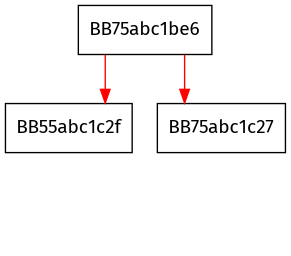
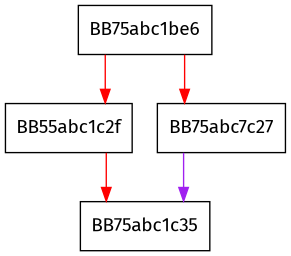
(221, 128) -> (221, 128)
none -> (145, 226)
